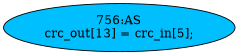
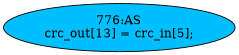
(119, 28) -> (119, 28)
